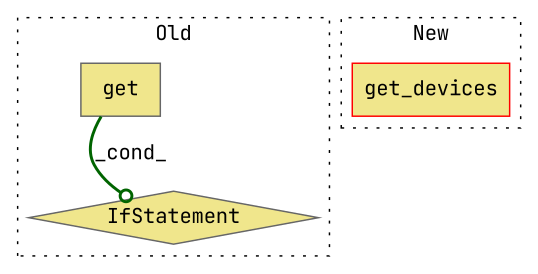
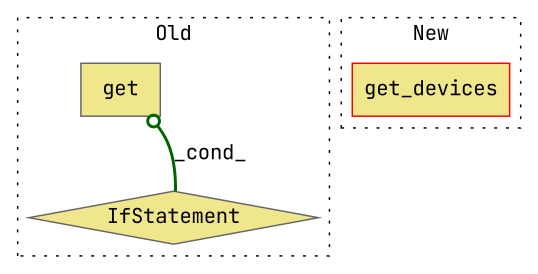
(92, 159) -> (172, 157)
